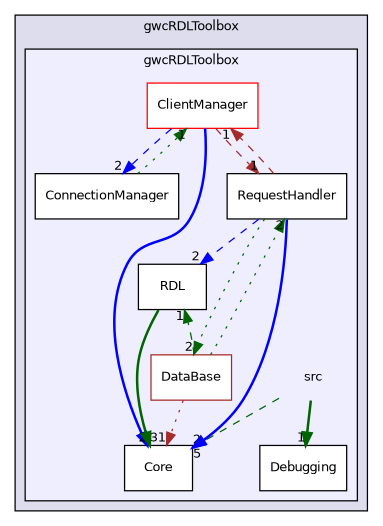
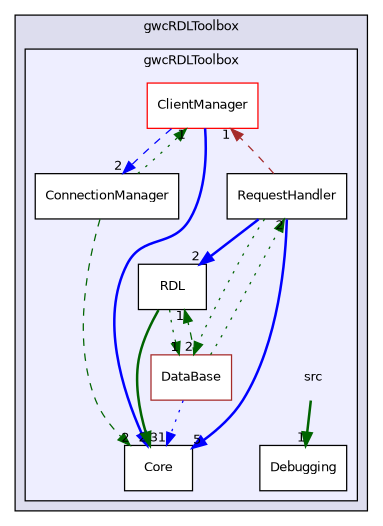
(232, 147) -> none
(235, 238) -> (235, 238)
none -> (172, 326)
(177, 417) -> (177, 417)
(241, 420) -> (84, 332)
